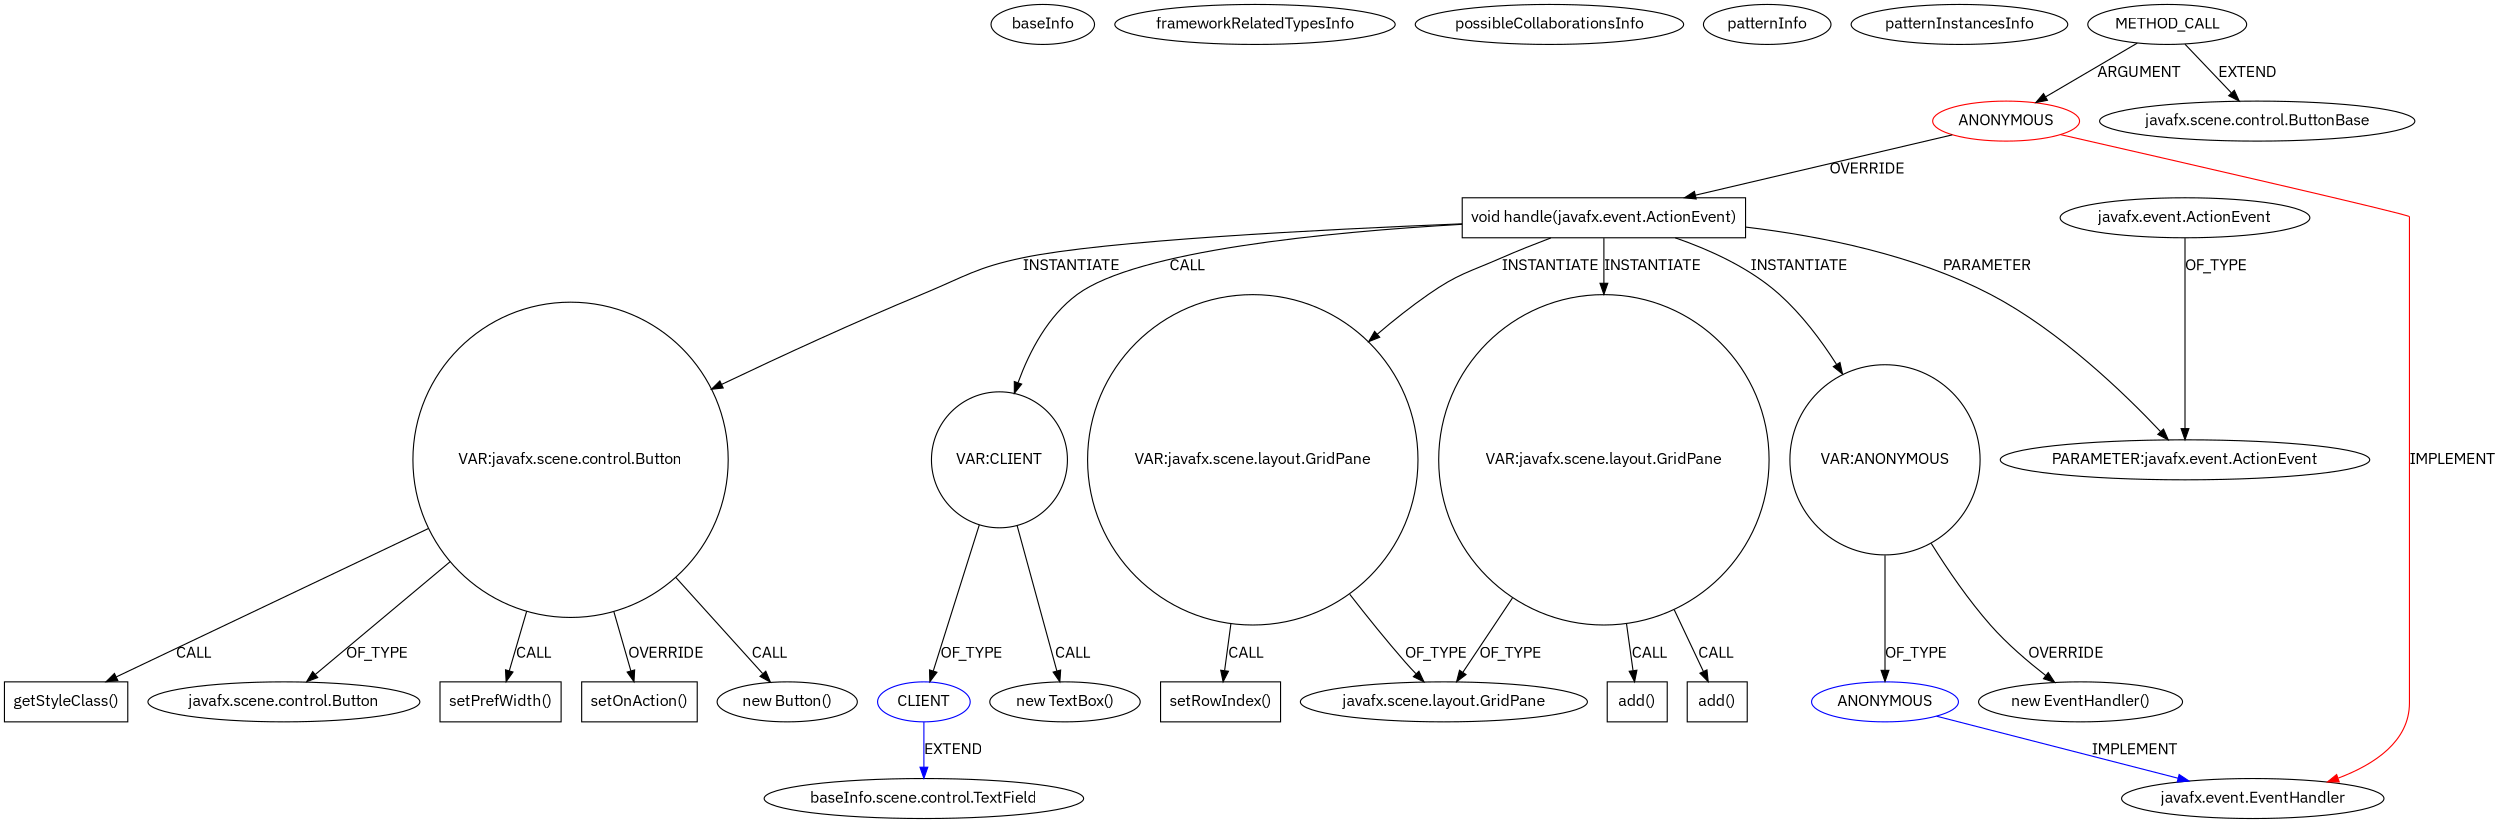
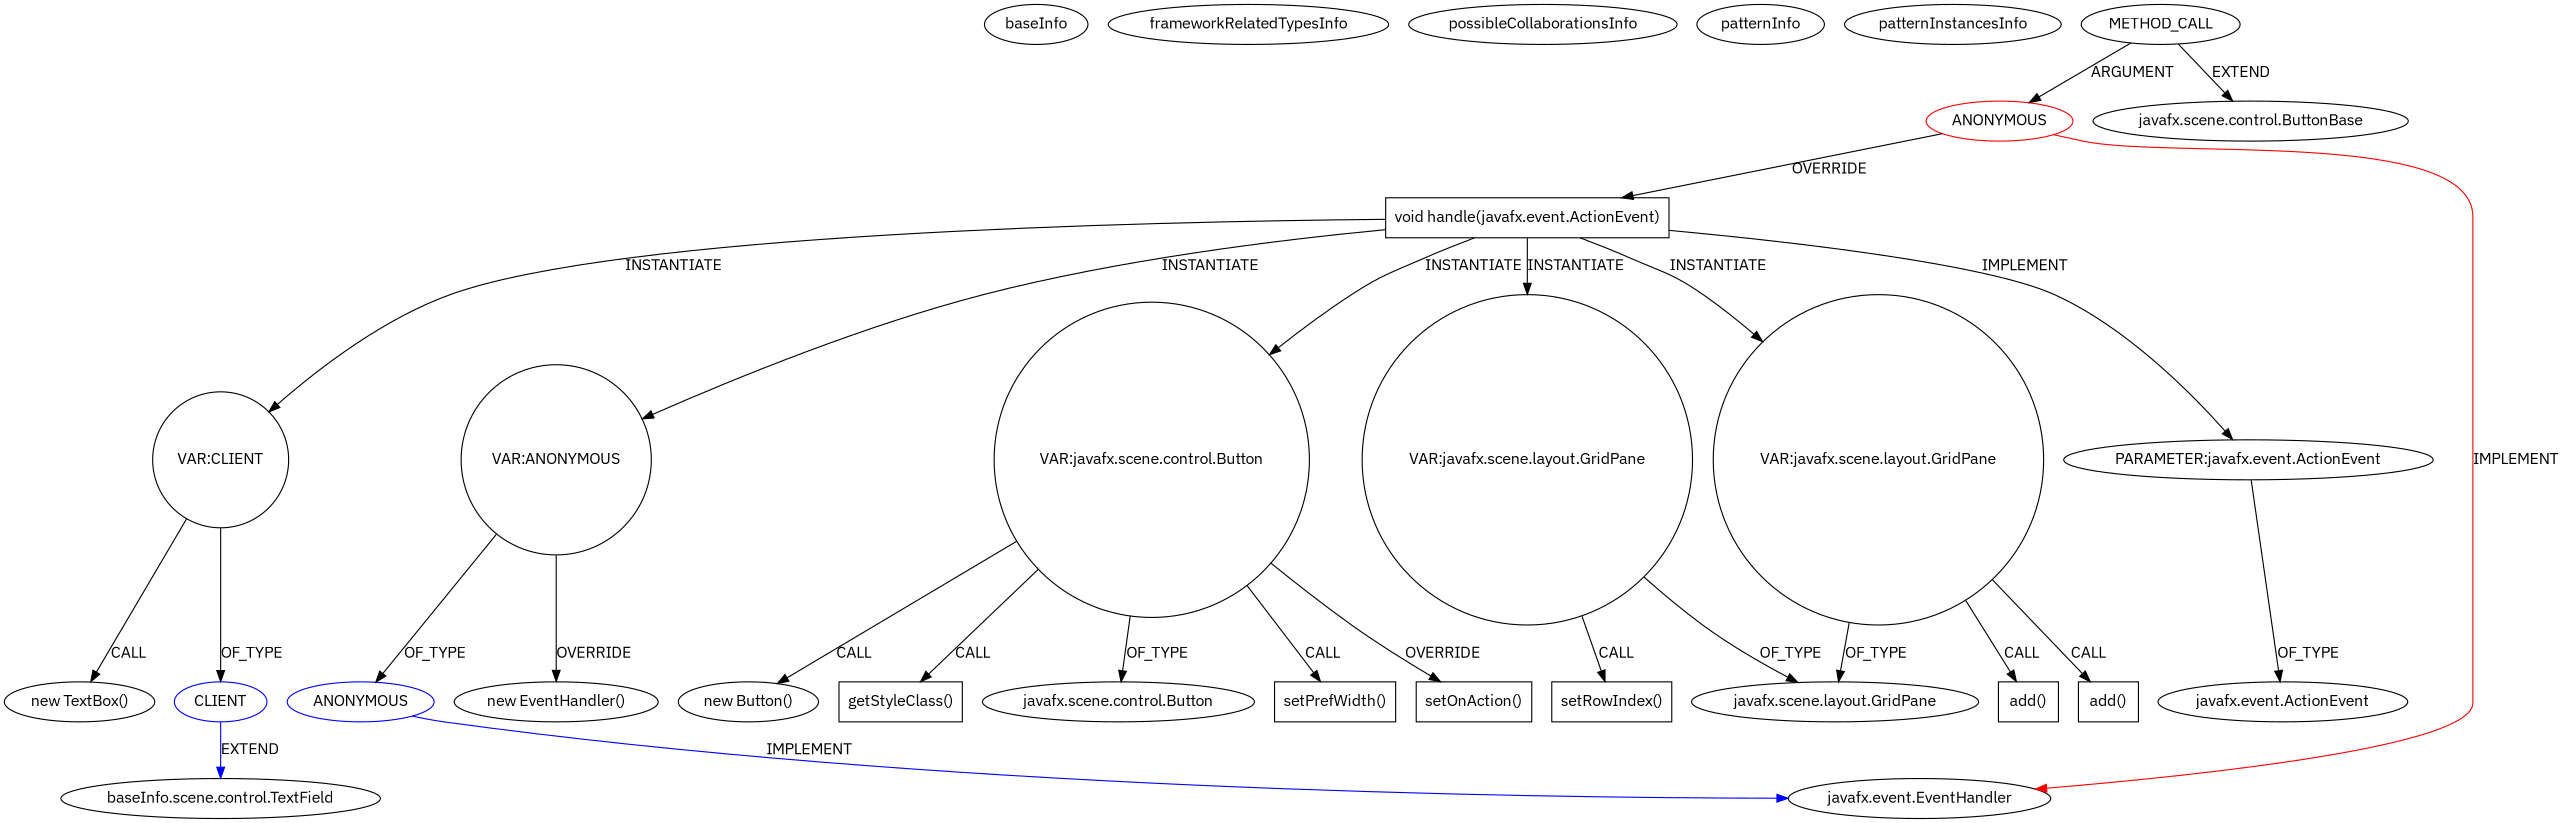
(1187, 266) -> (674, 266)
(1987, 266) -> (2025, 266)
(2185, 333) -> (2265, 575)
